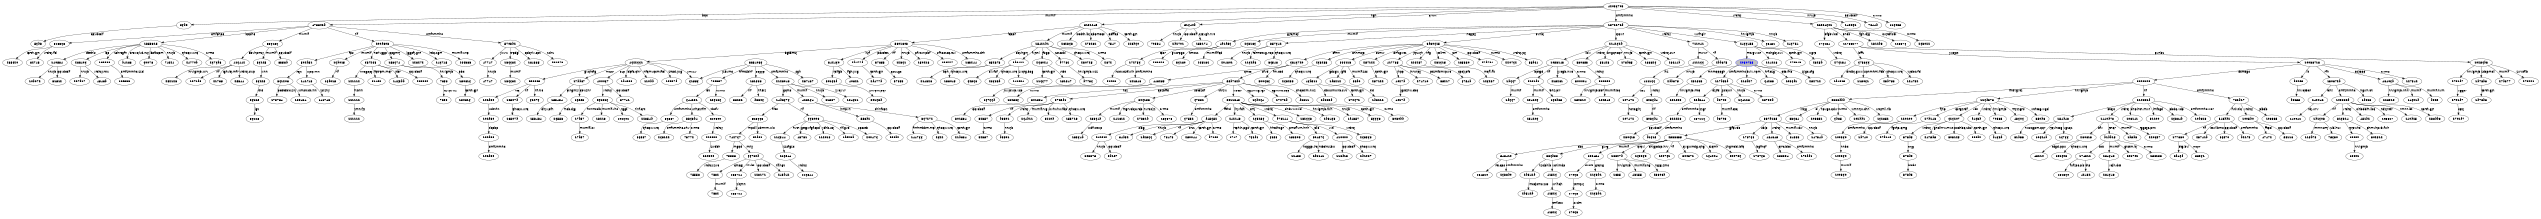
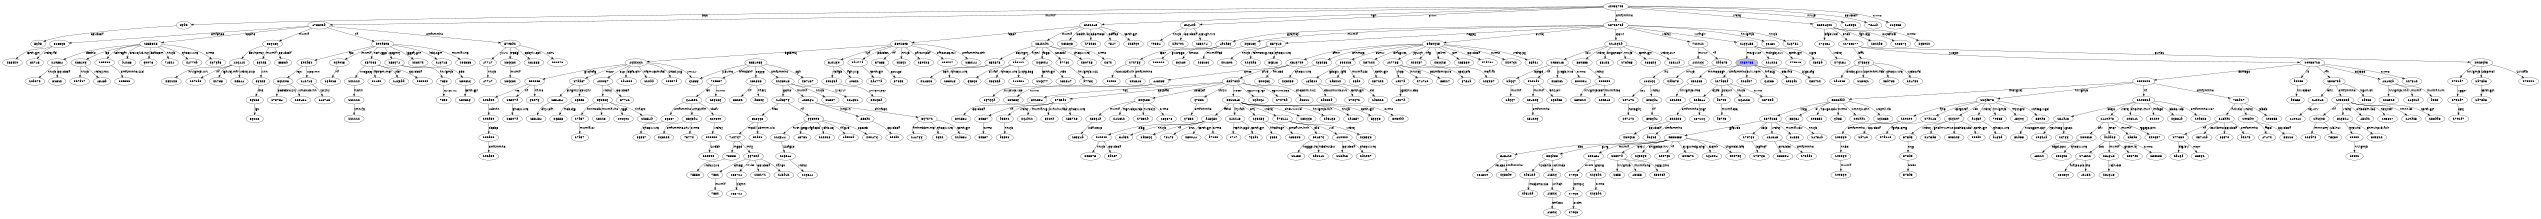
(2505, 81) -> none
